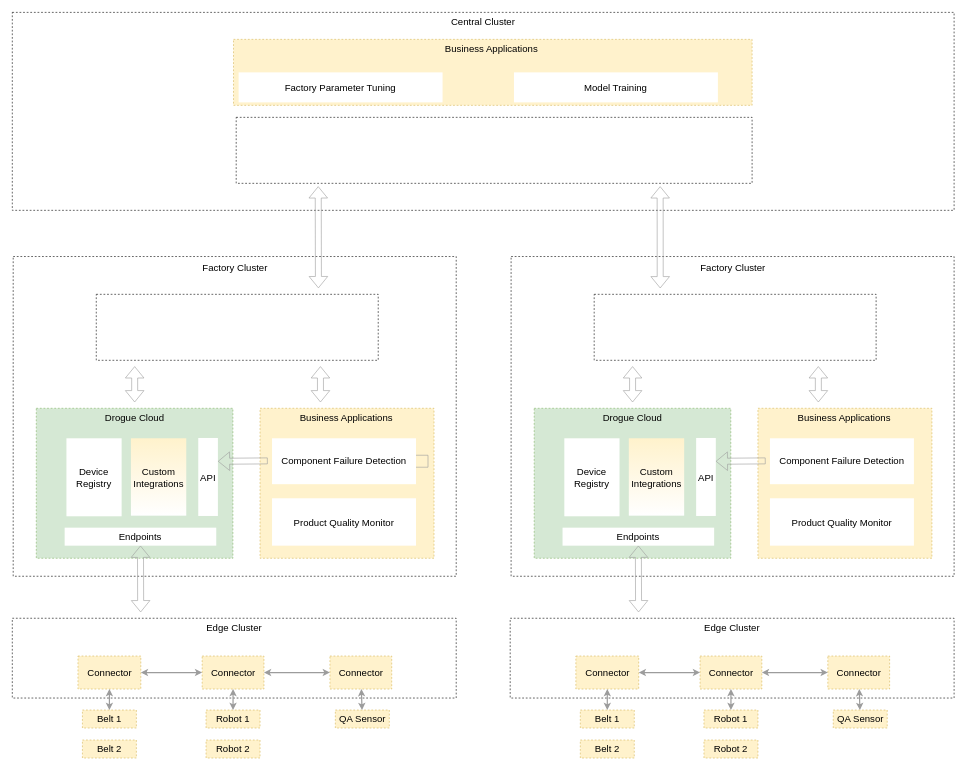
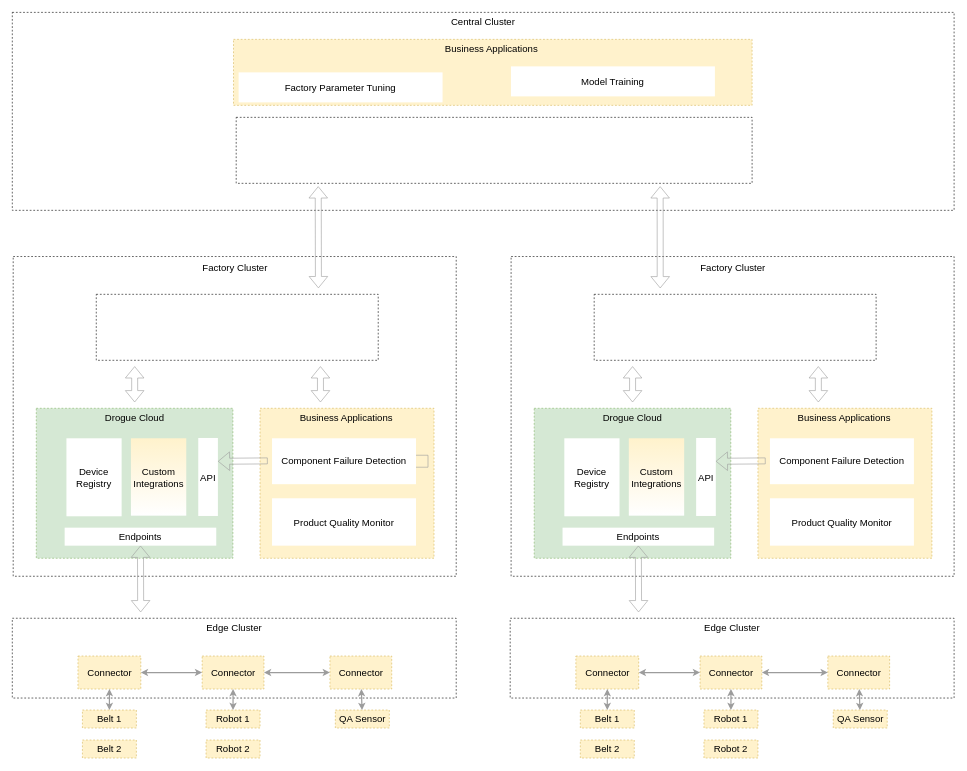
(616, 87) -> (613, 81)
